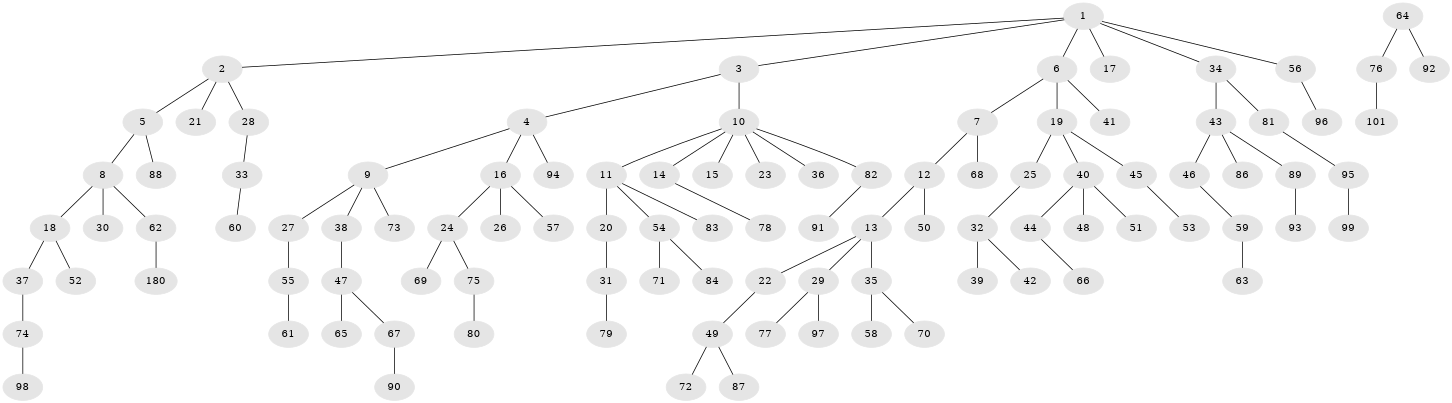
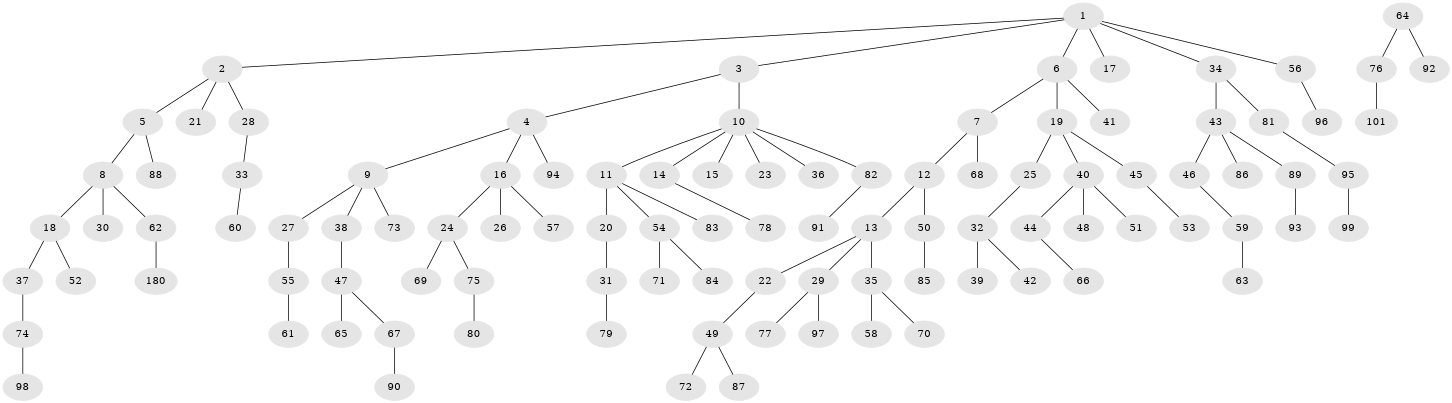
none -> (925, 281)
